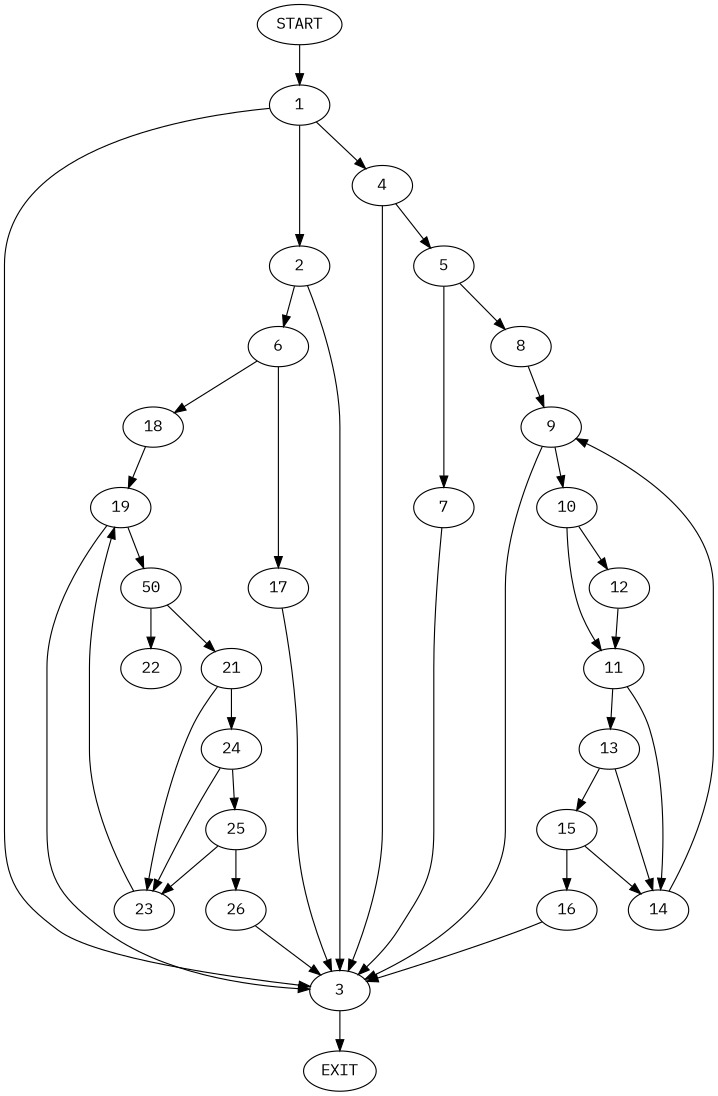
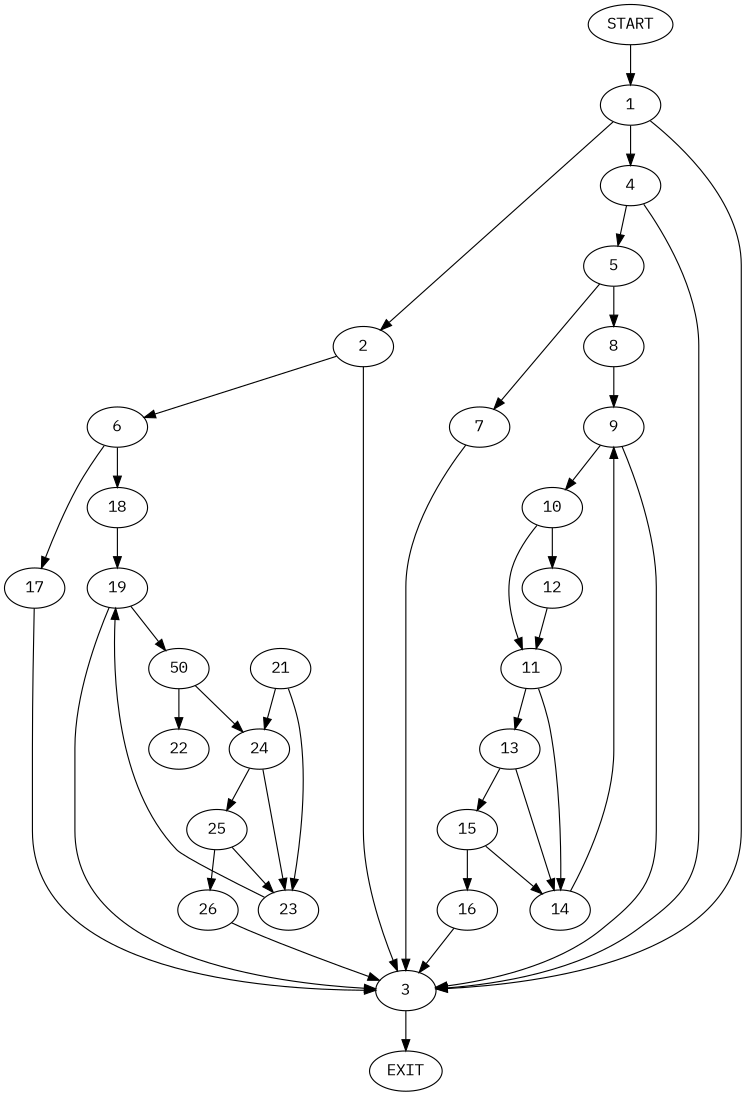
(187, 624) -> (215, 705)
